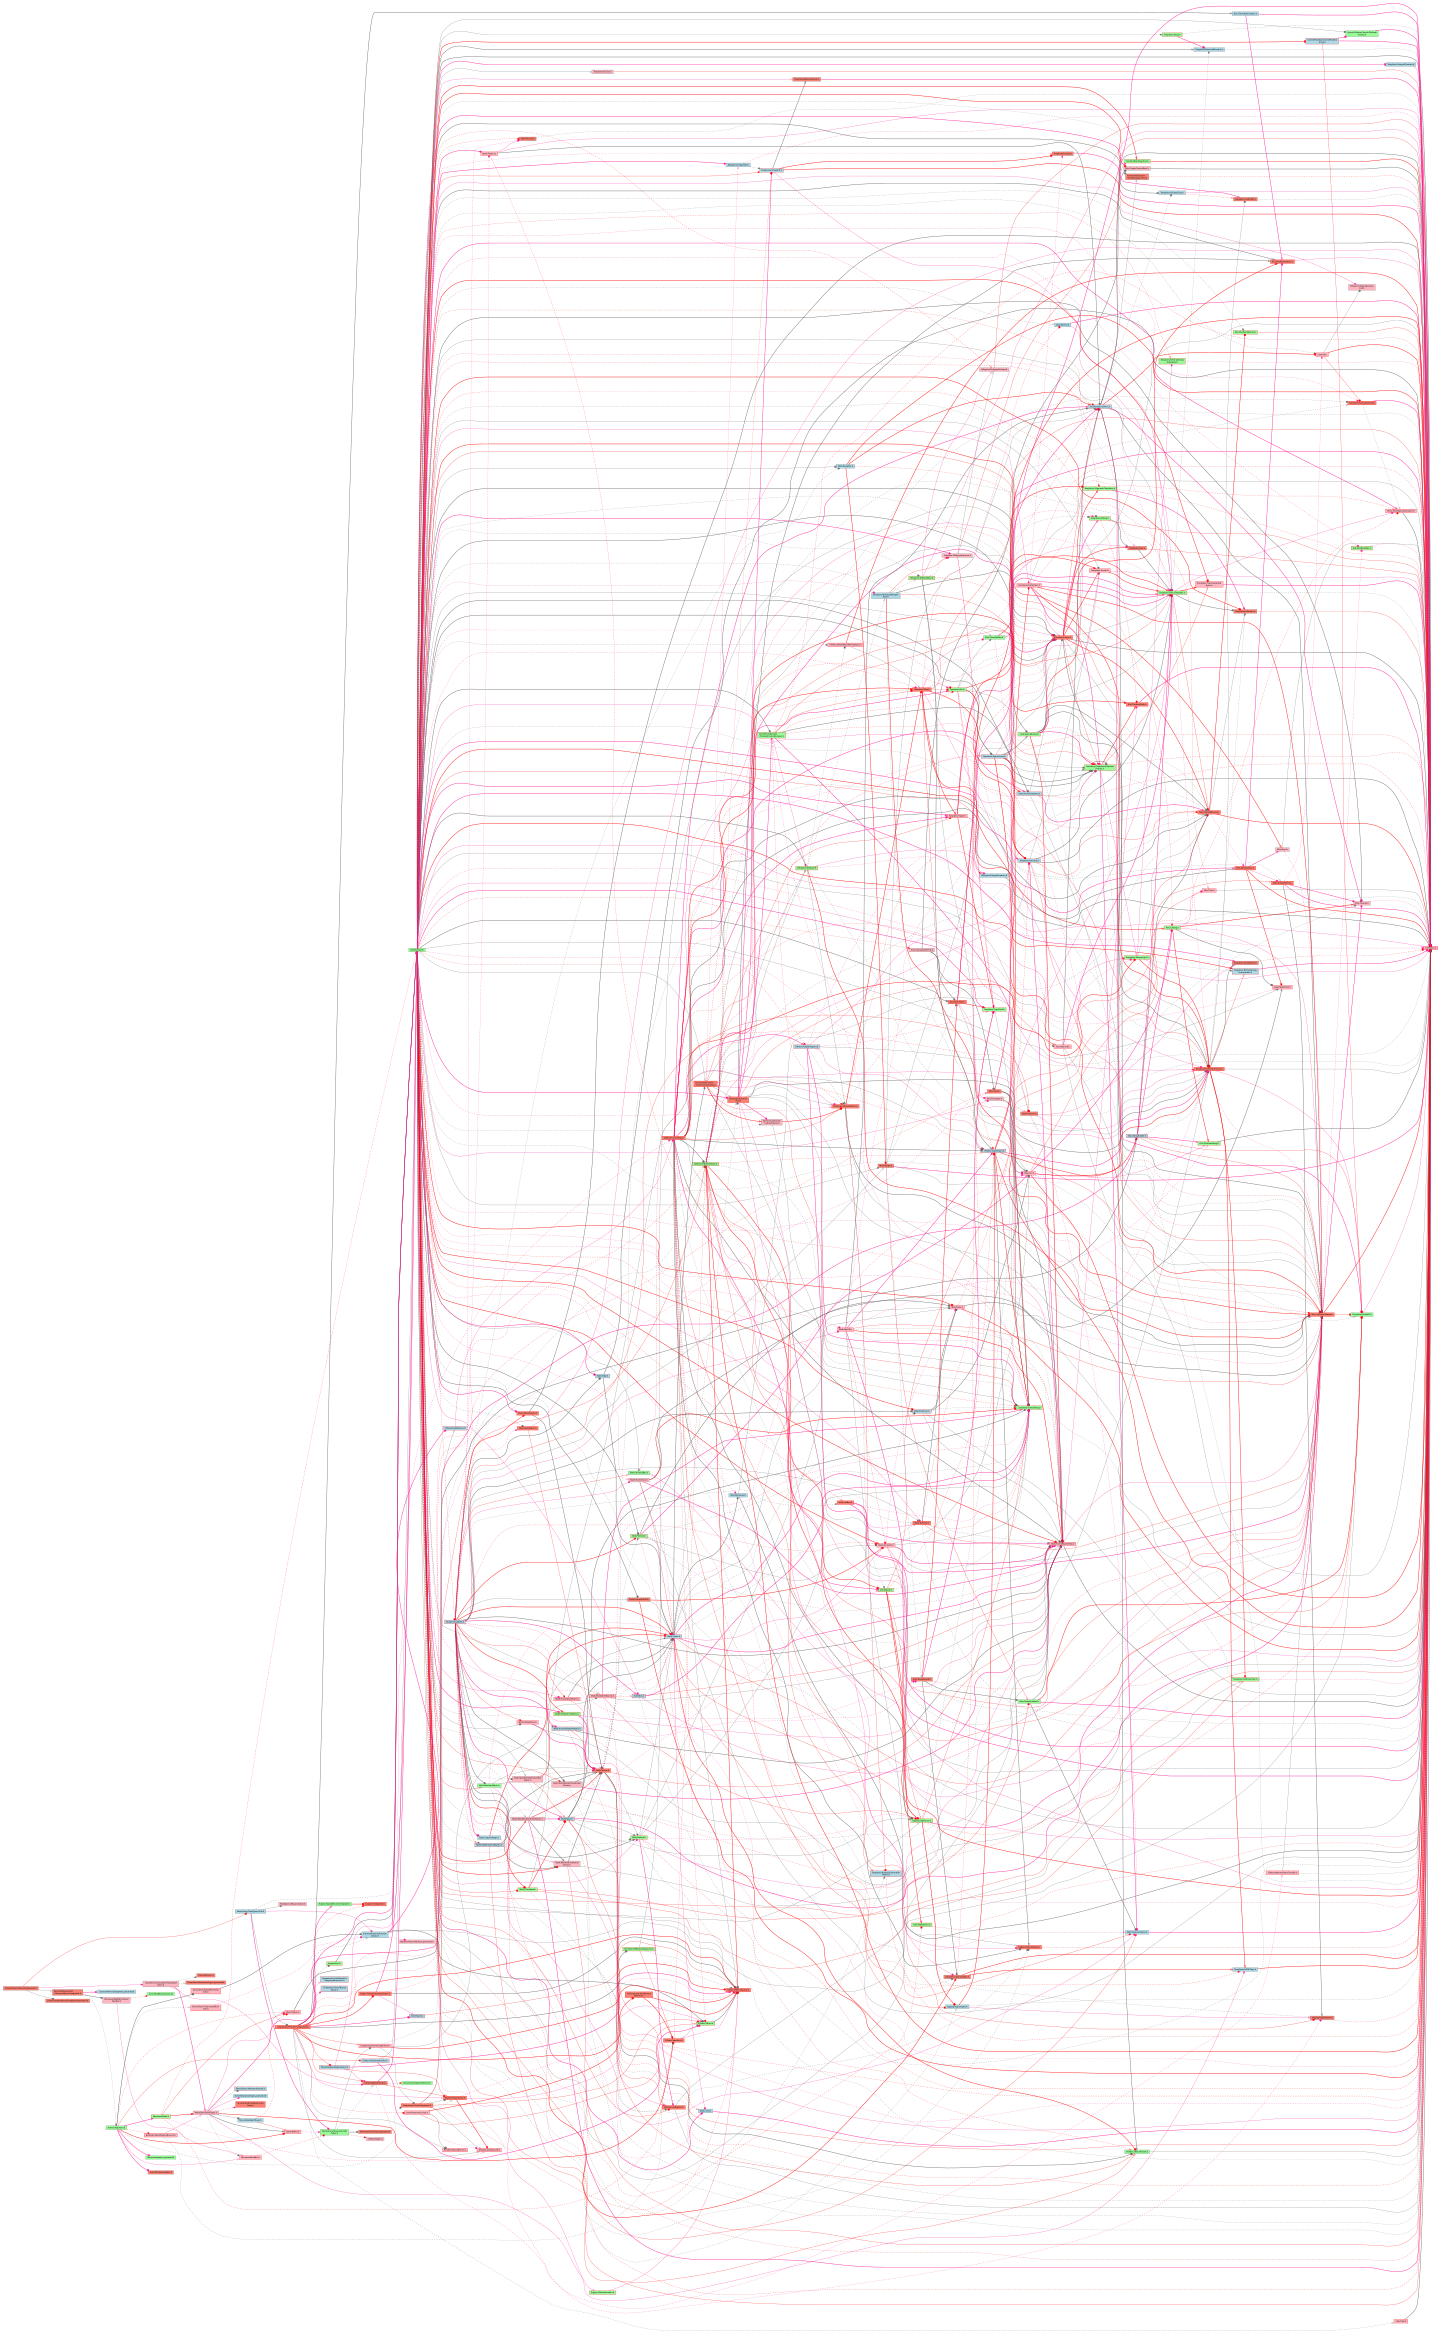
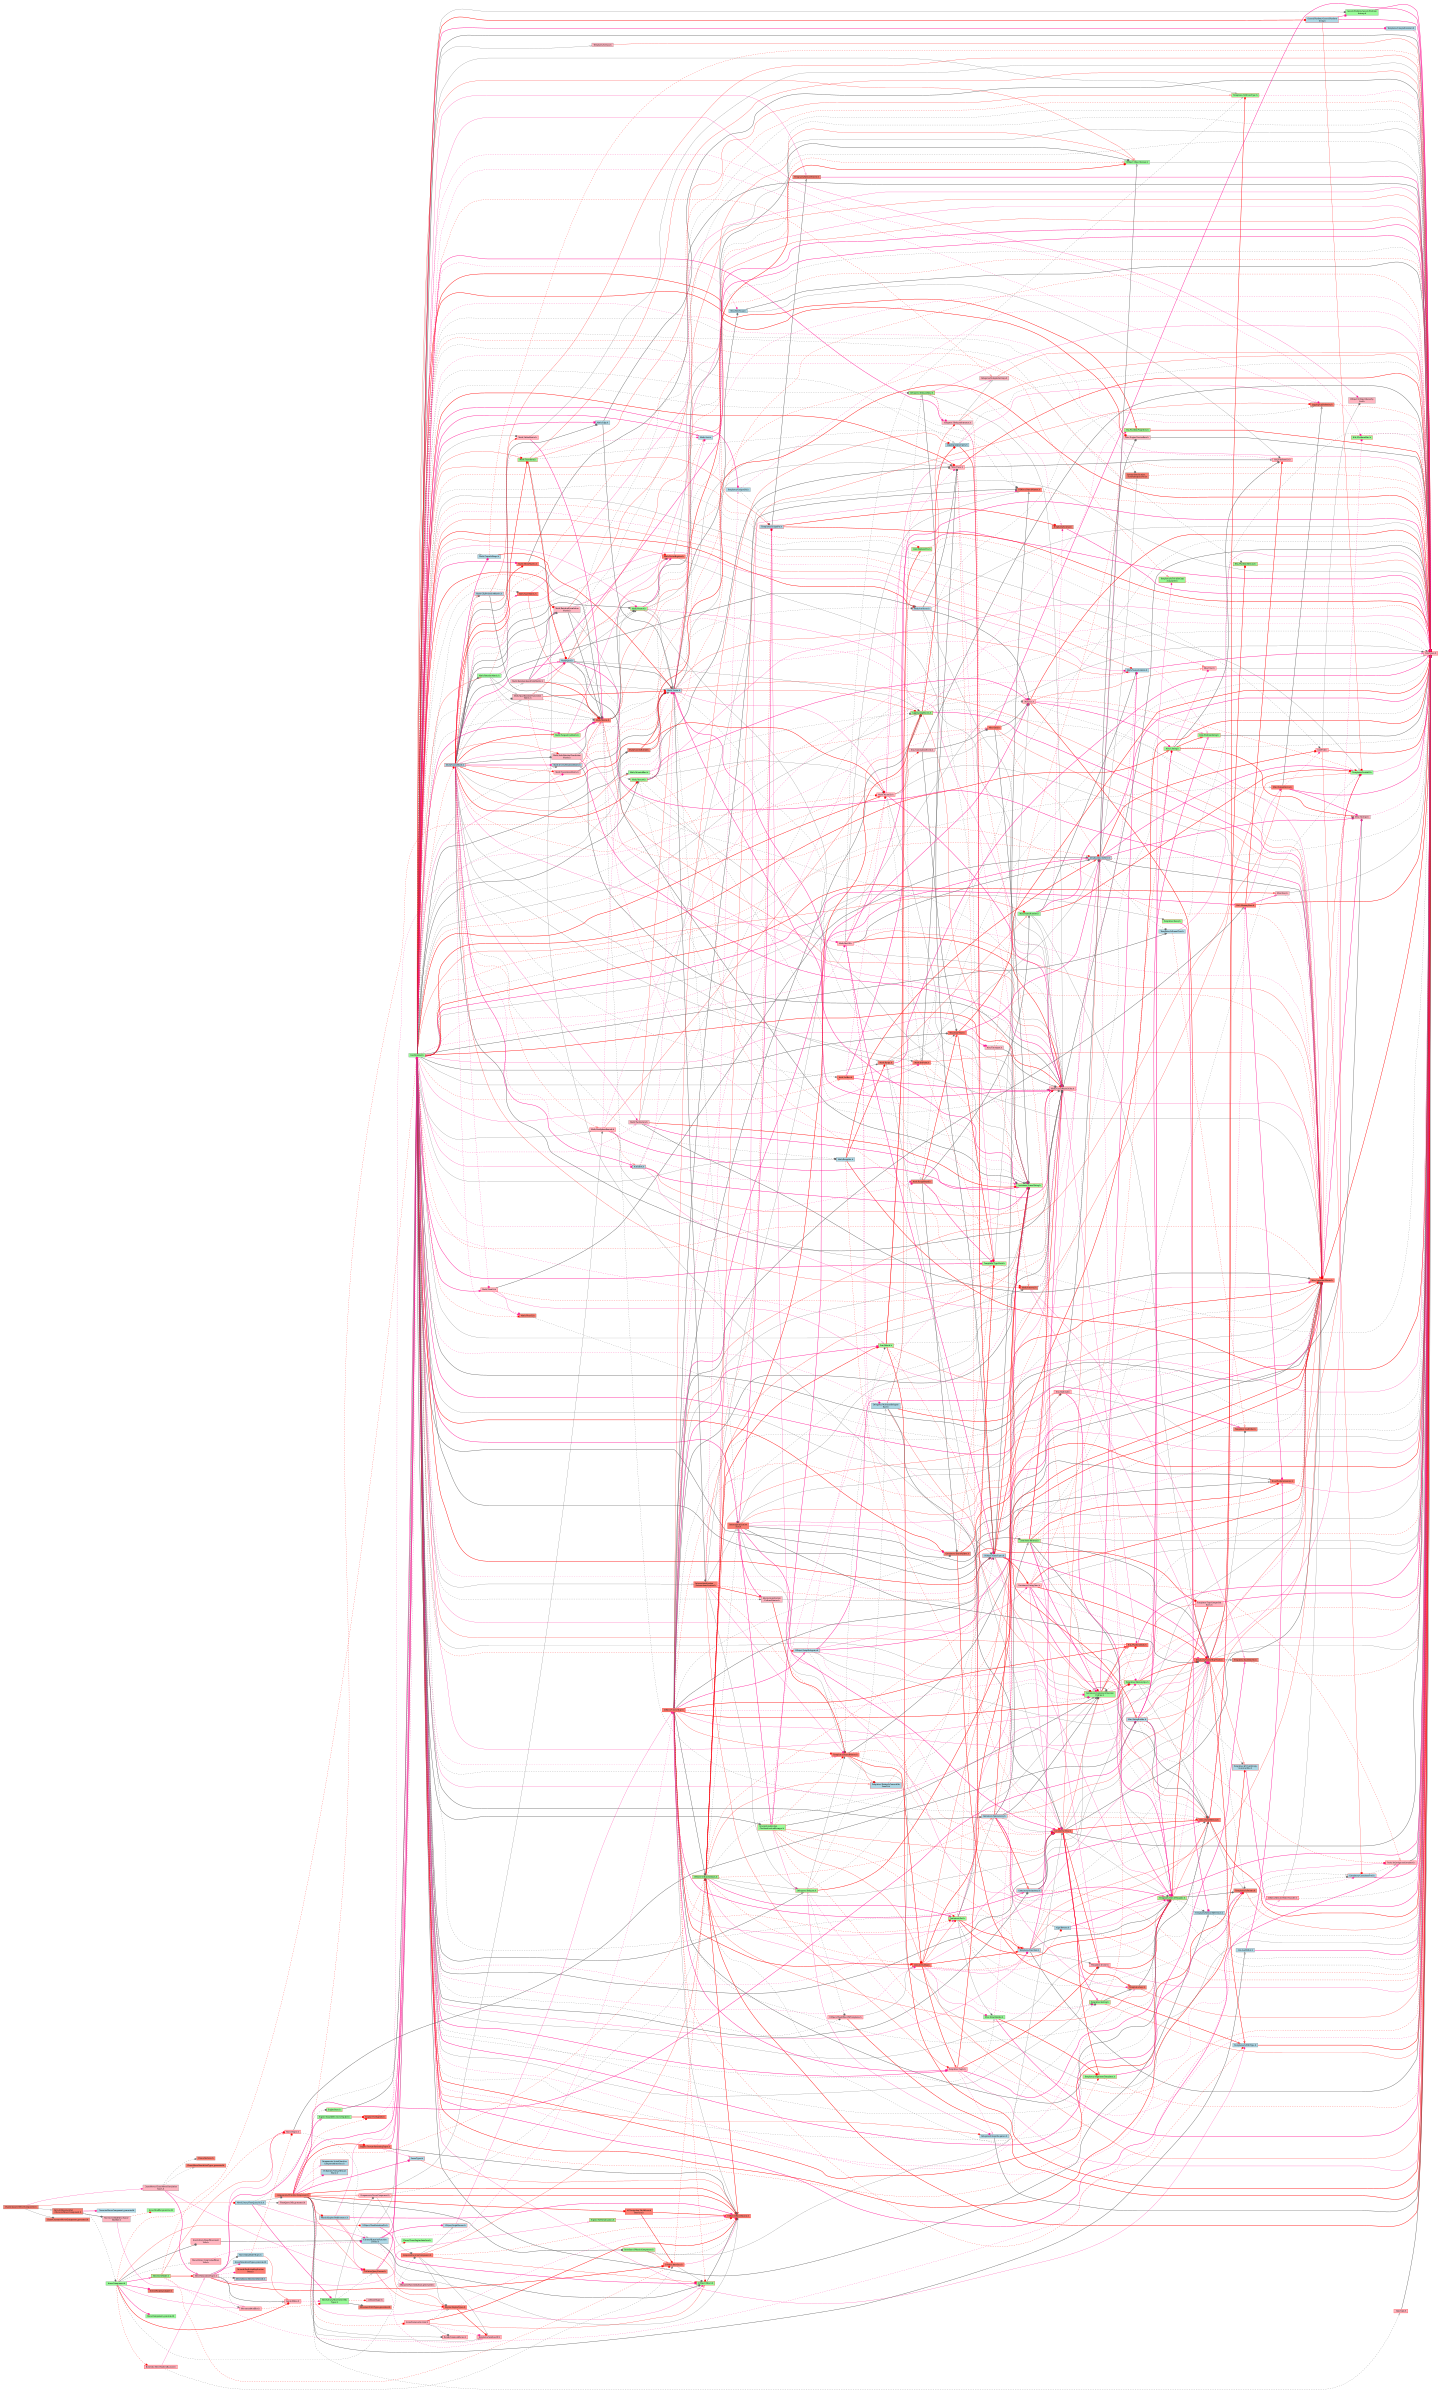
(1245, 14) -> (1245, 1950)
(1362, 403) -> (1362, 1876)
(424, 1455) -> none
